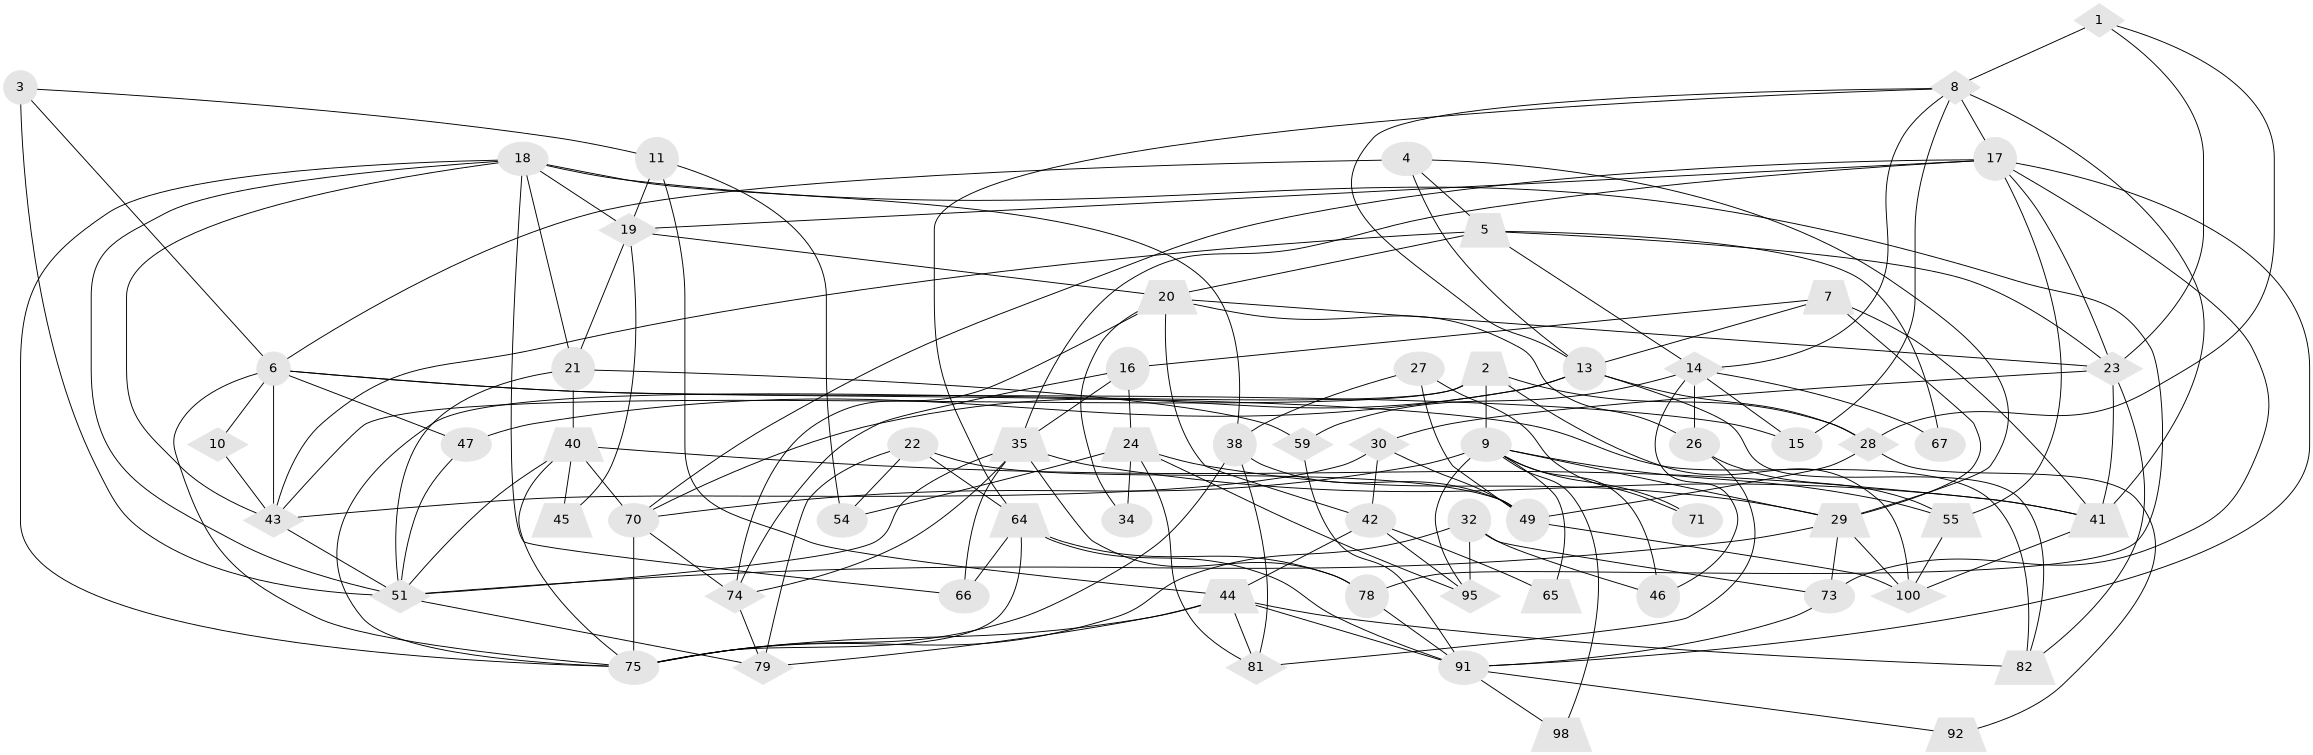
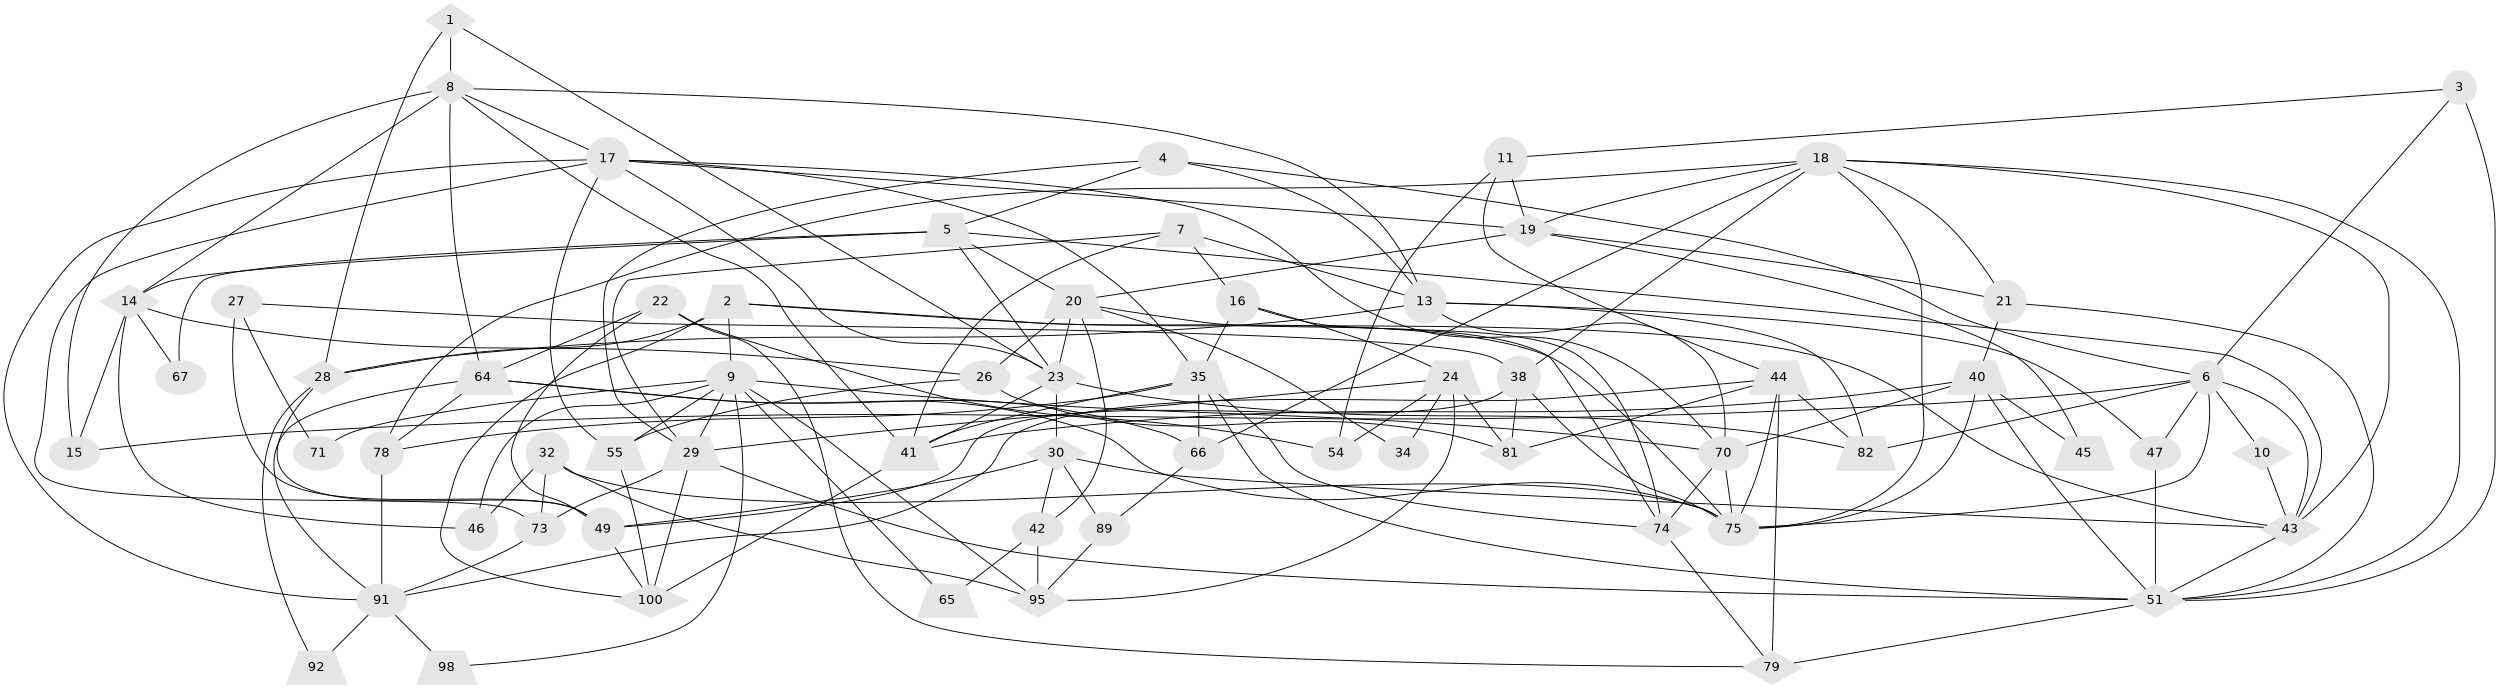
(1303, 445) -> none
none -> (1105, 529)
(1321, 547) -> none
